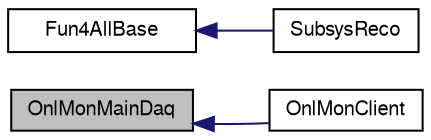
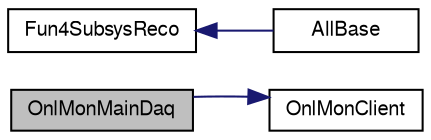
(102, 31) -> (102, 31)
(346, 31) -> (346, 31)
(241, 124) -> (221, 96)
